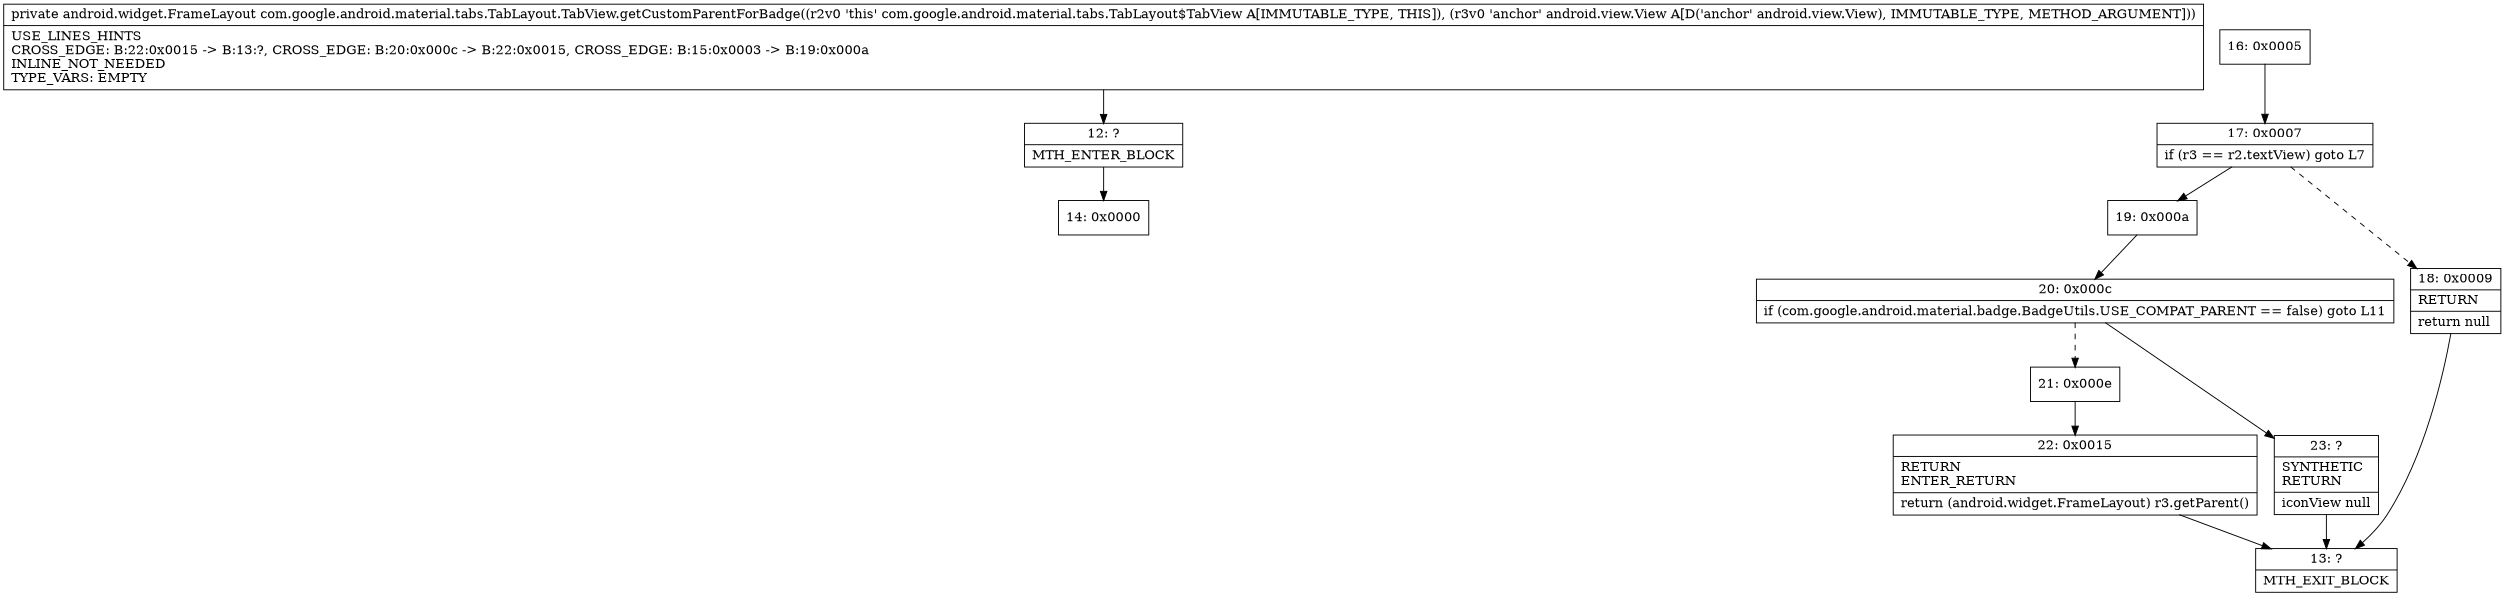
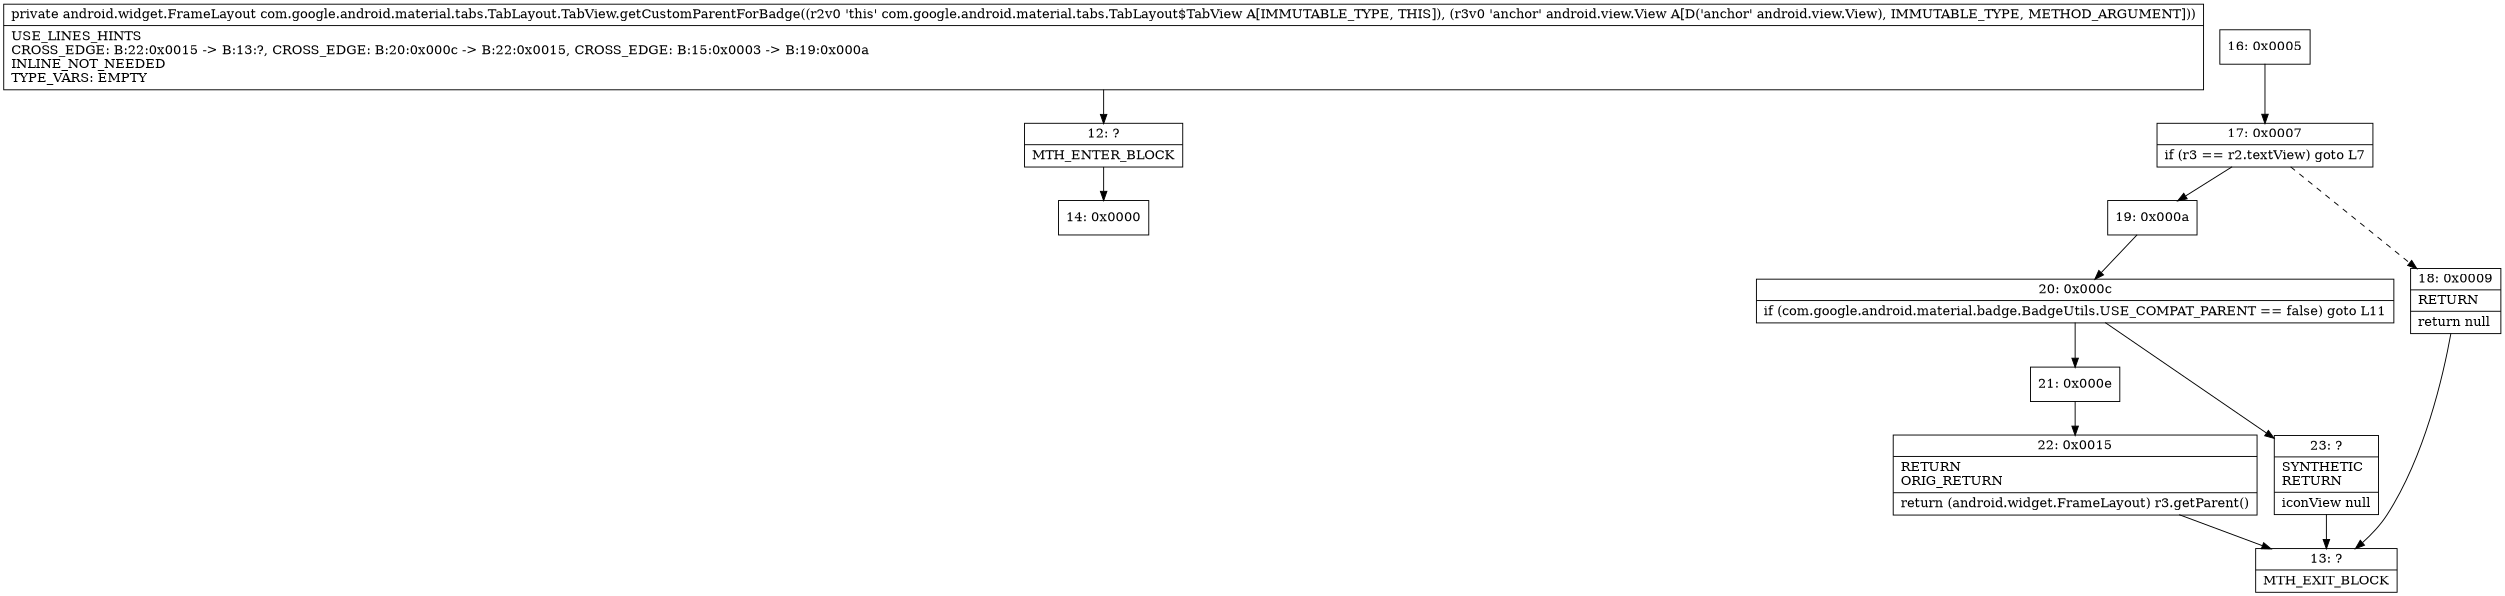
(2075, 340) -> (2075, 340)
(1958, 481) -> (1952, 481)
